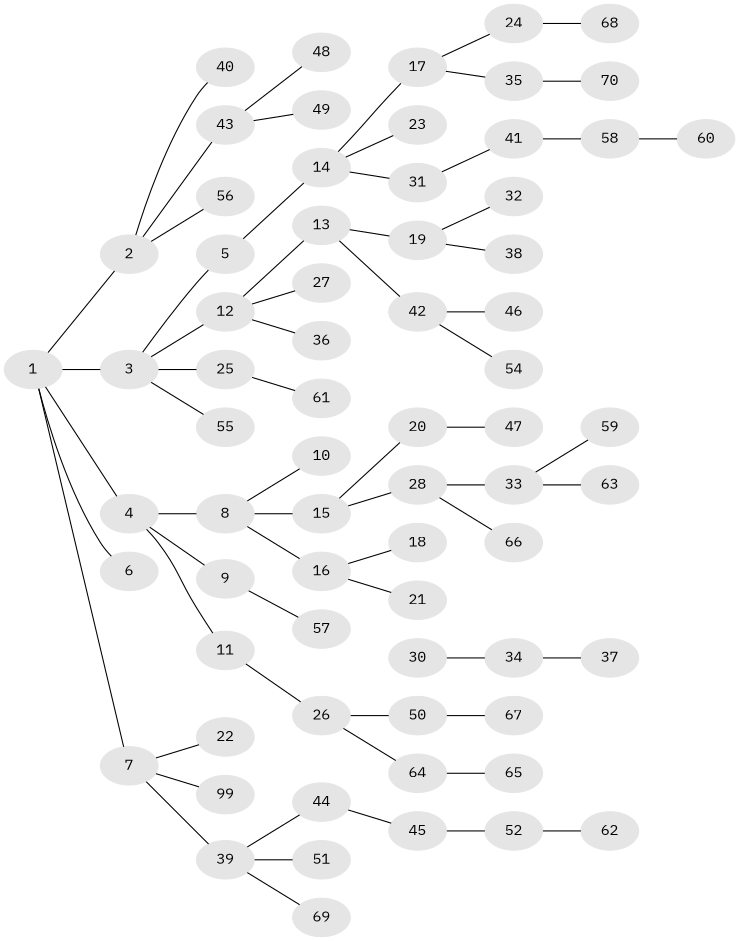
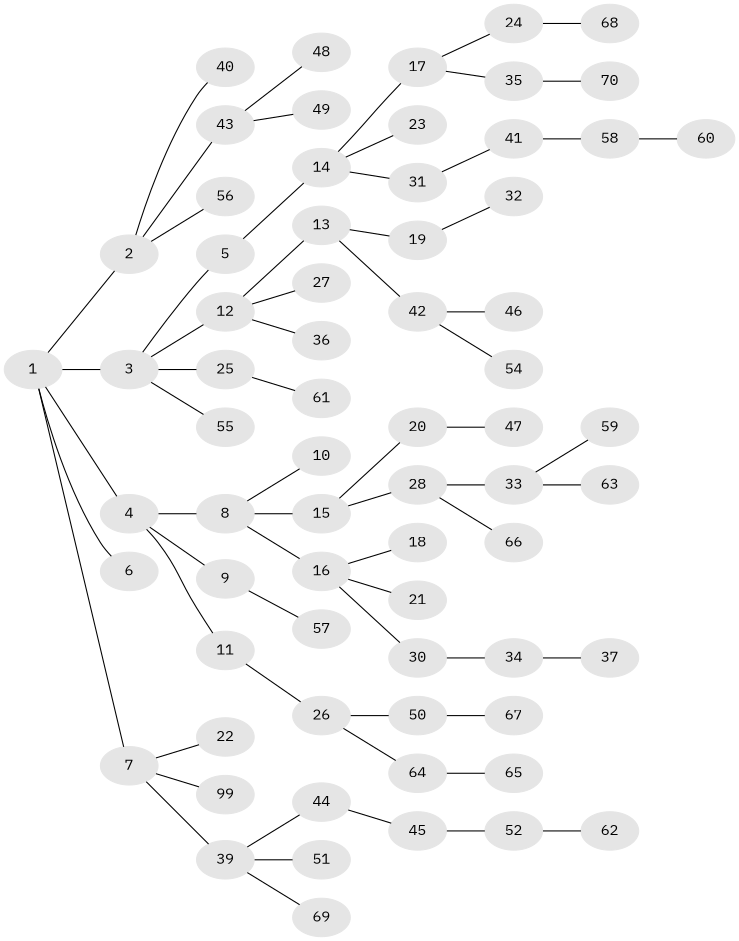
(514, 254) -> none
none -> (370, 615)
